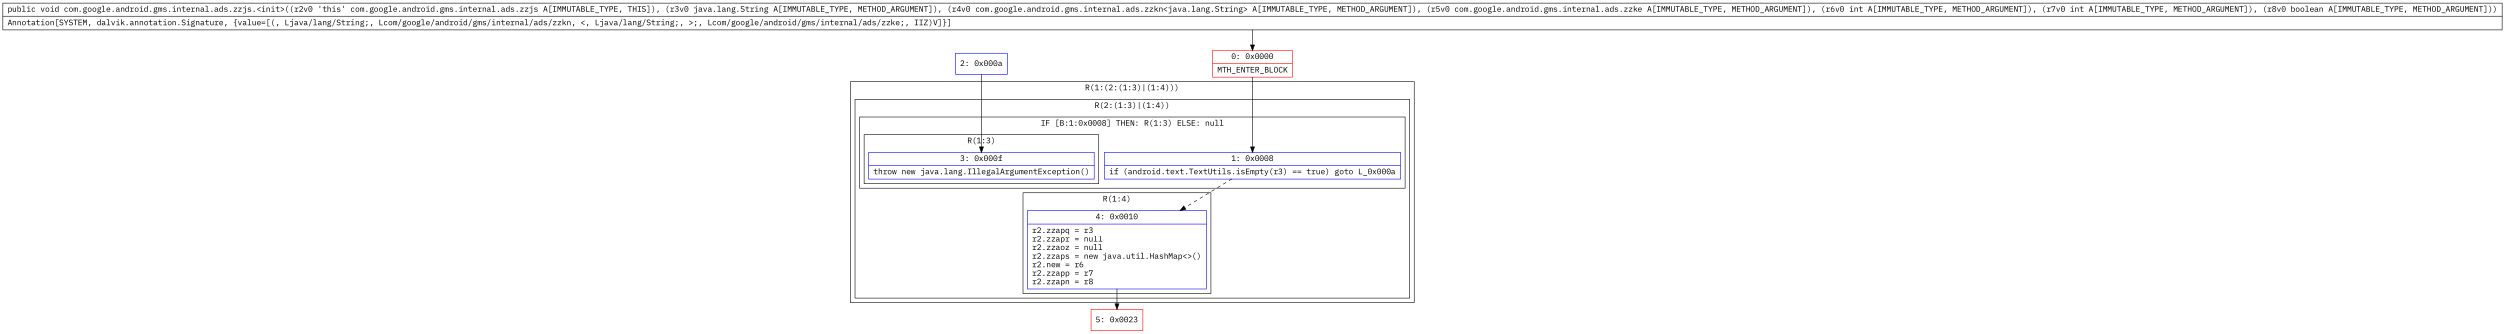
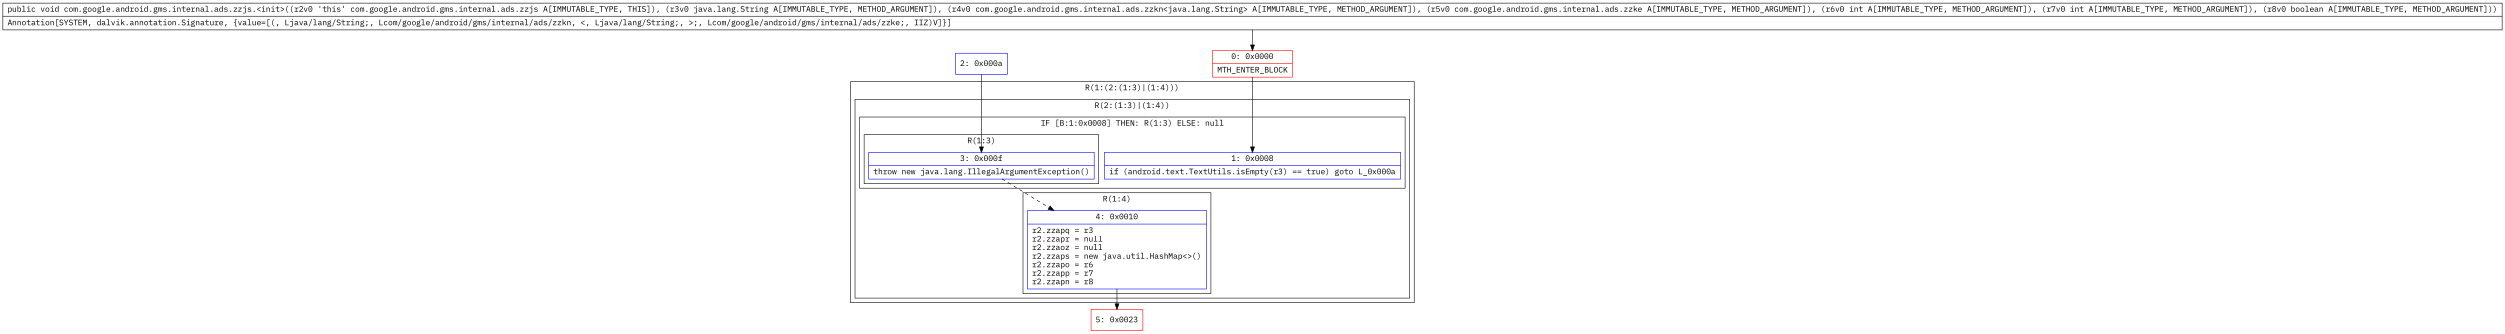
(1203, 197) -> (1031, 197)
(1058, 265) -> (1063, 265)
